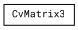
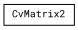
(39, 15) -> (39, 15)
